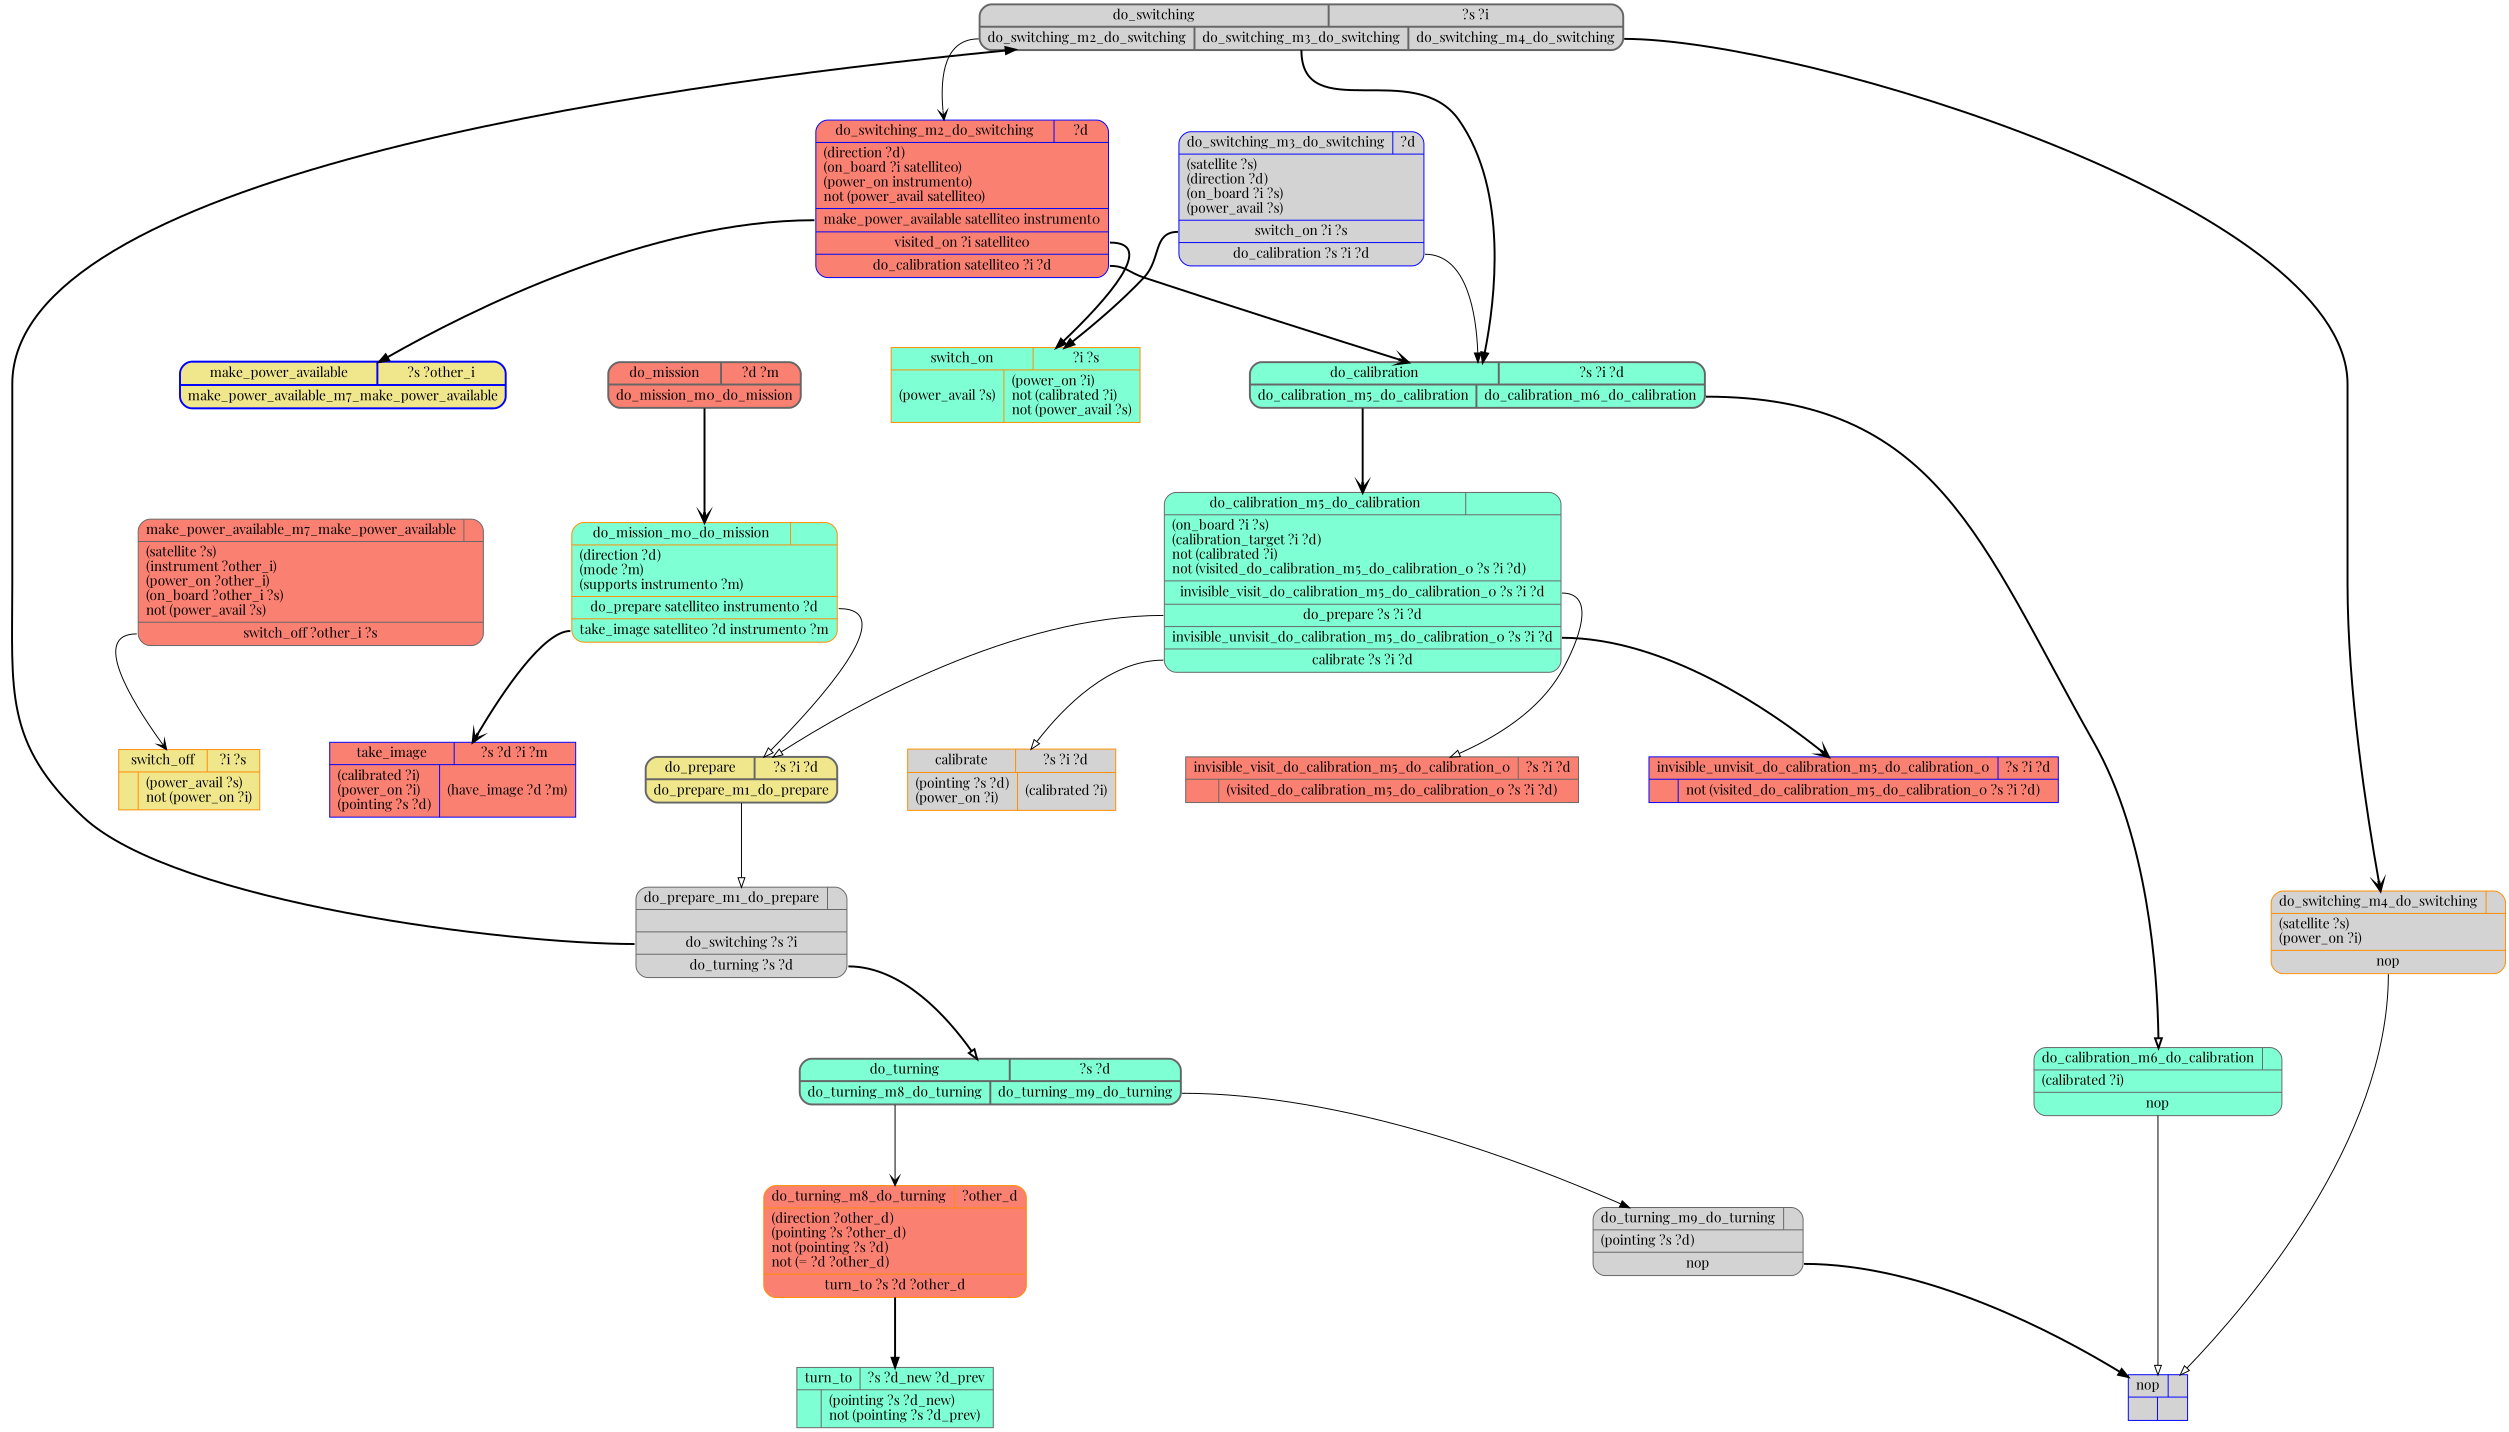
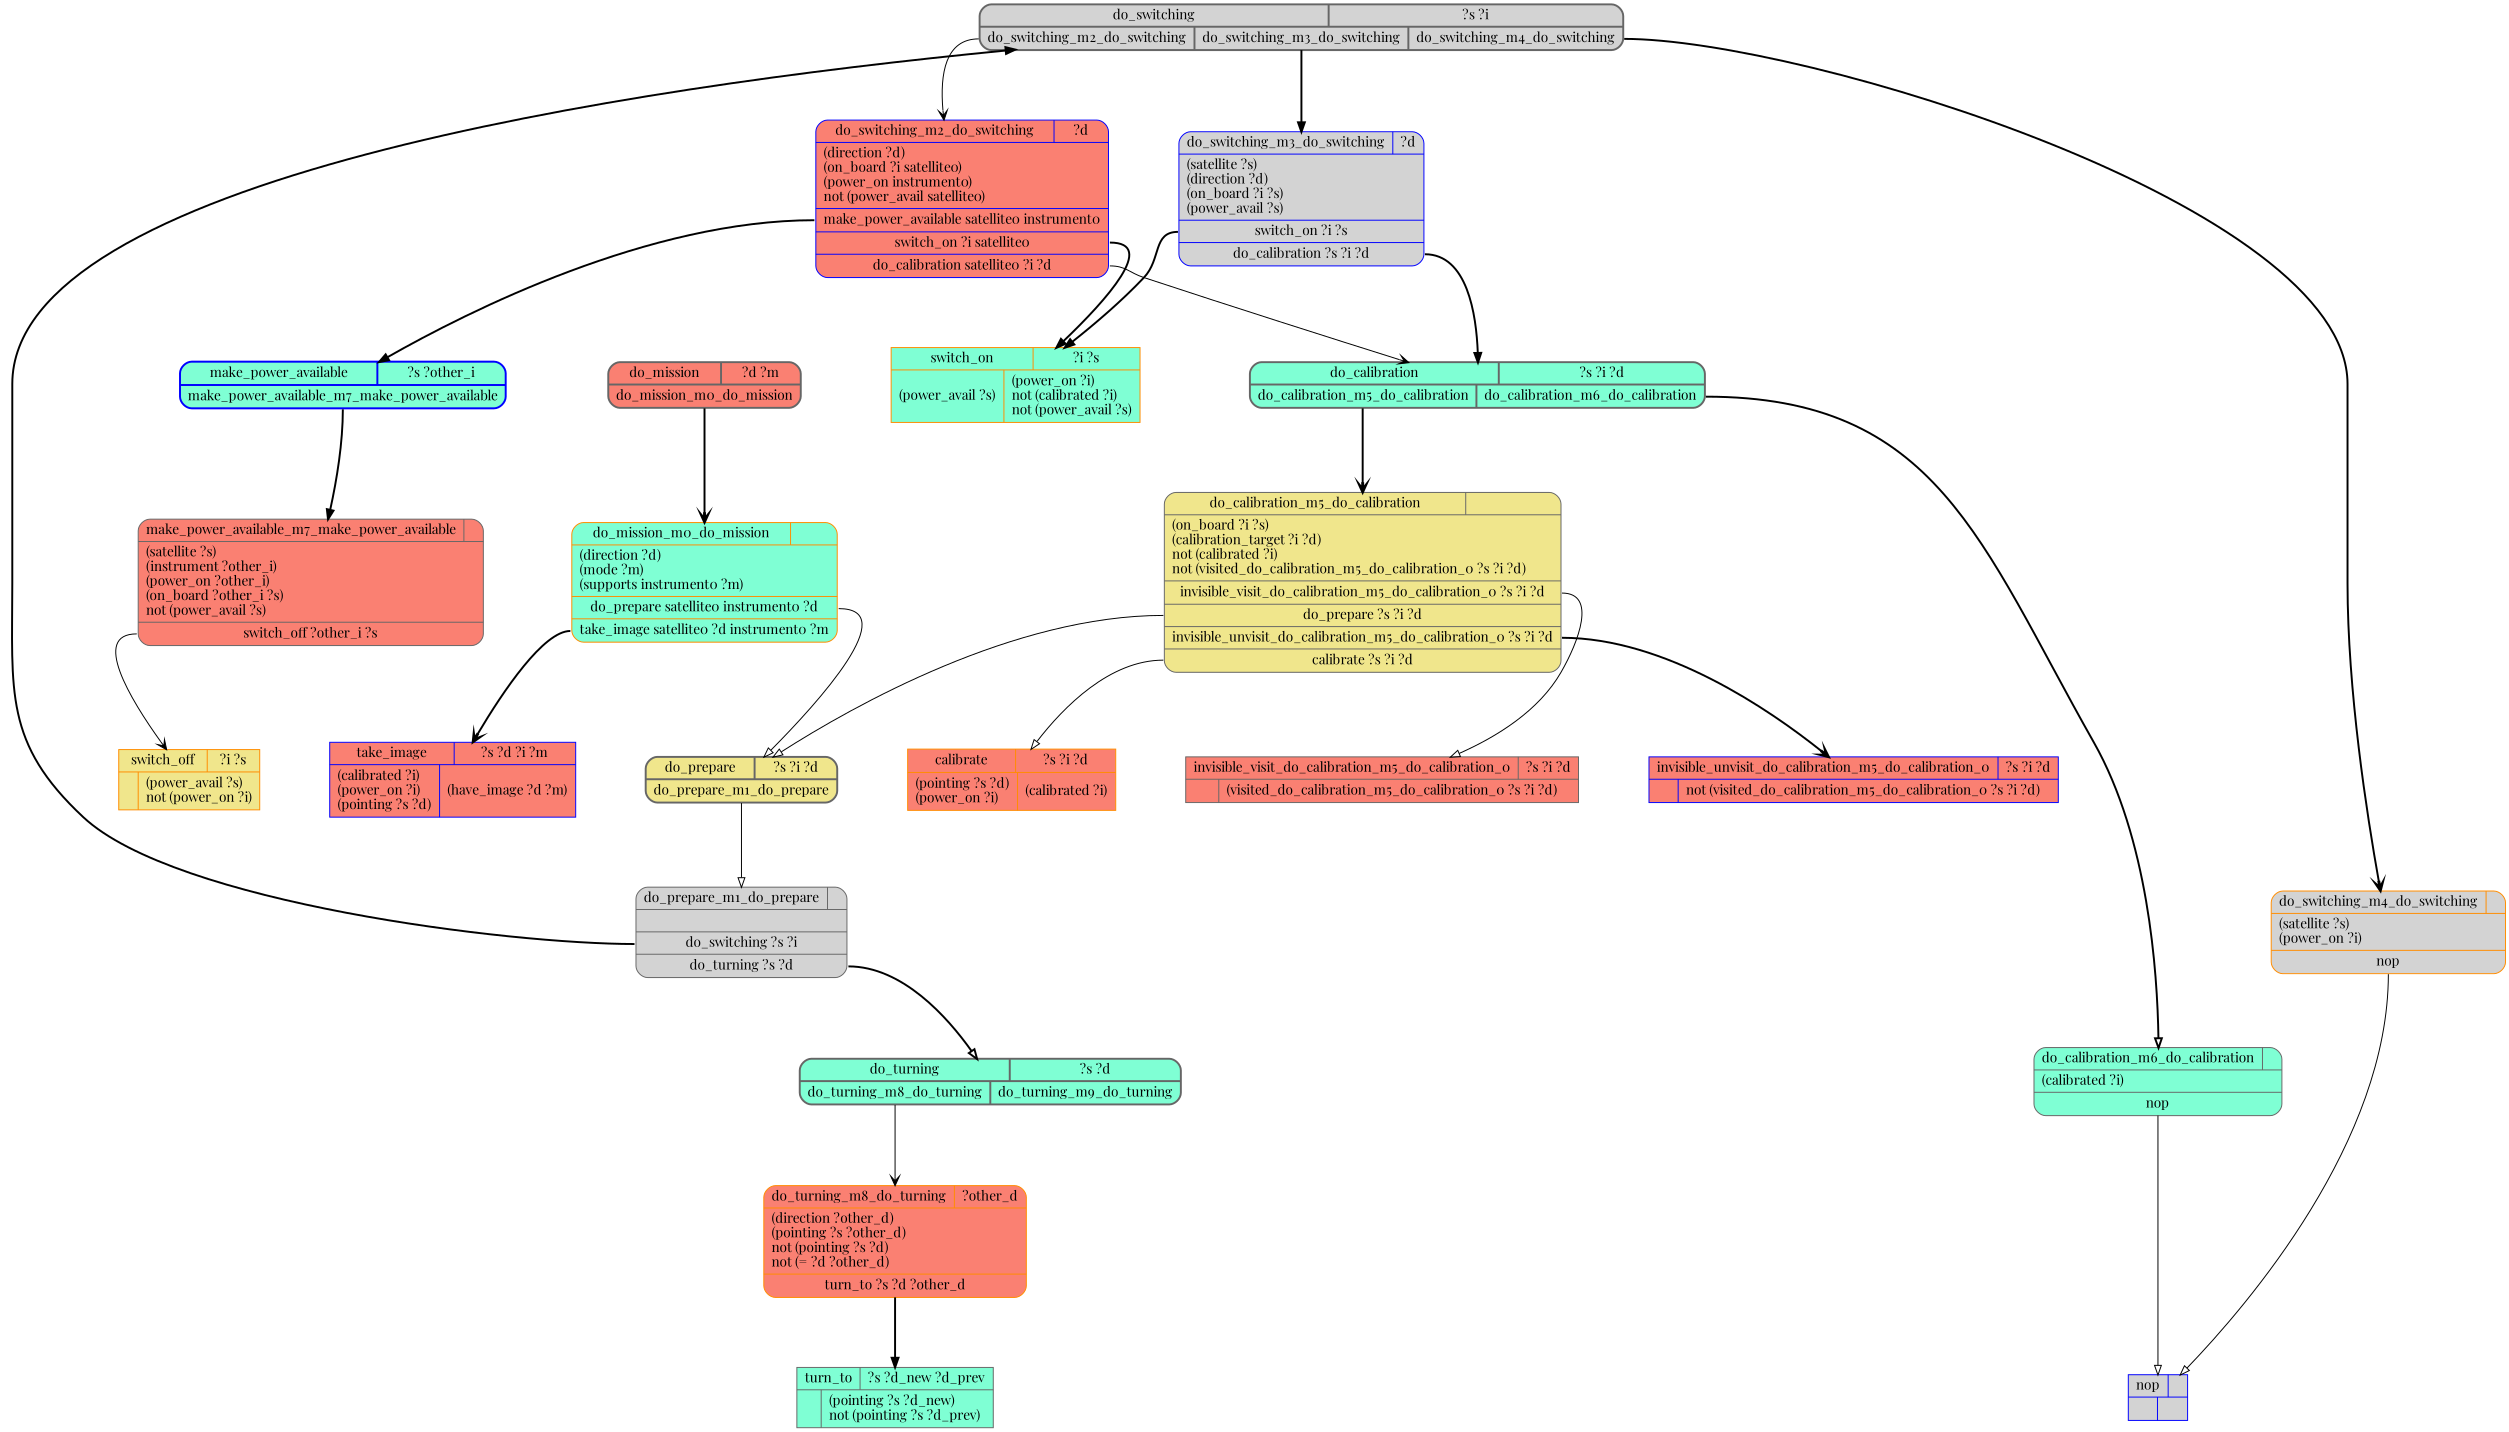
(1471, 142) -> (1301, 86)
(962, 243) -> (962, 243)
(1468, 292) -> (1468, 292)
(1254, 314) -> (1254, 314)
(343, 385) -> (343, 385)
none -> (339, 460)
(1363, 582) -> (1363, 582)
(1012, 780) -> (1012, 780)
(1698, 1242) -> none
